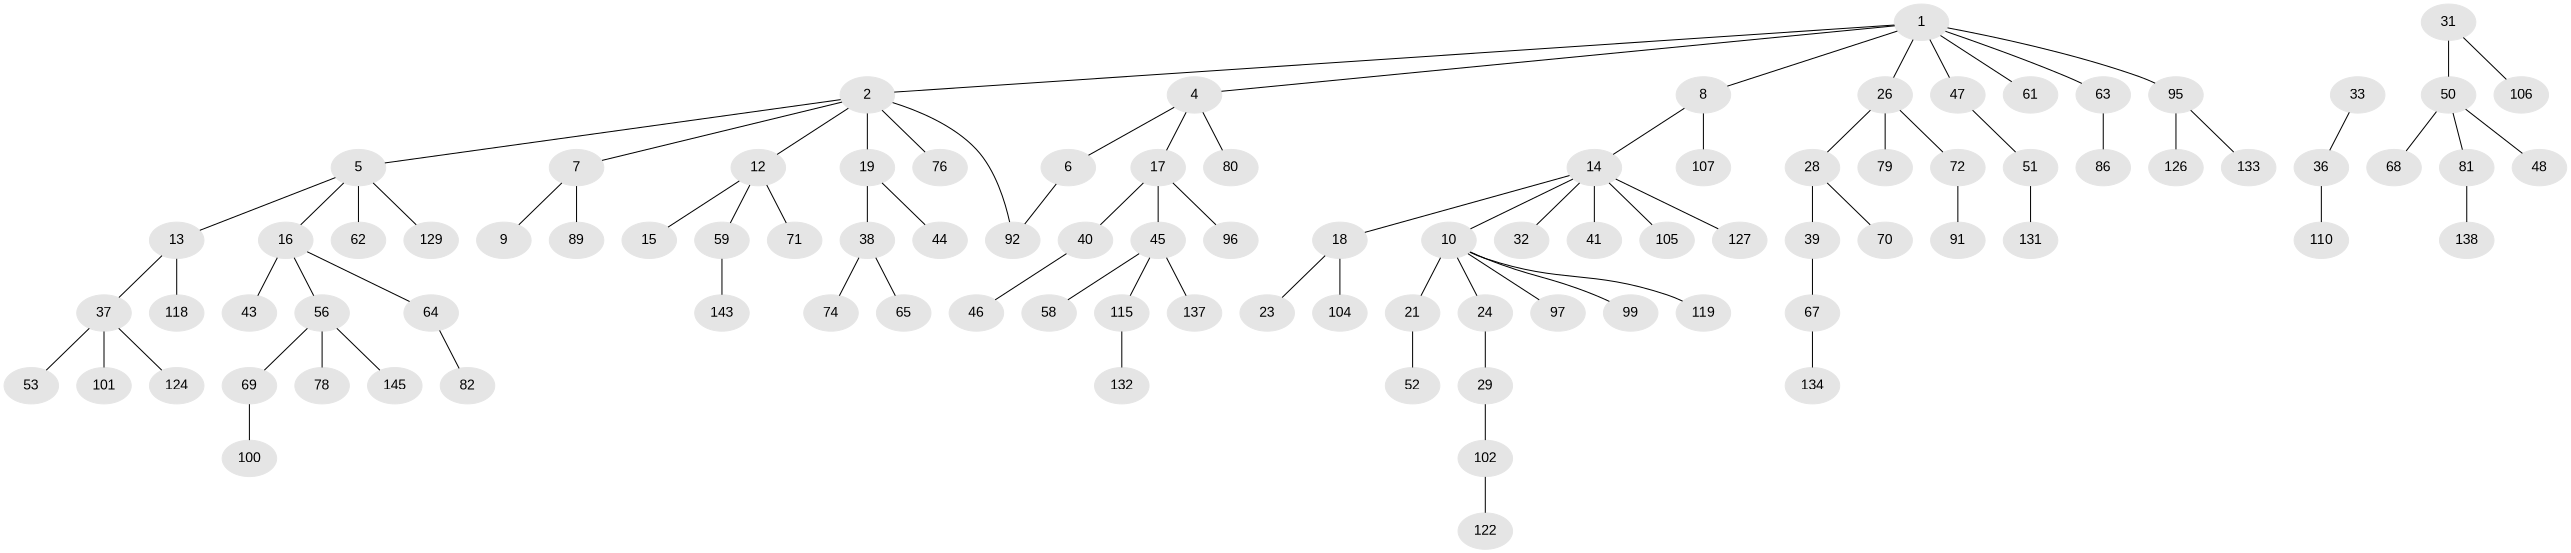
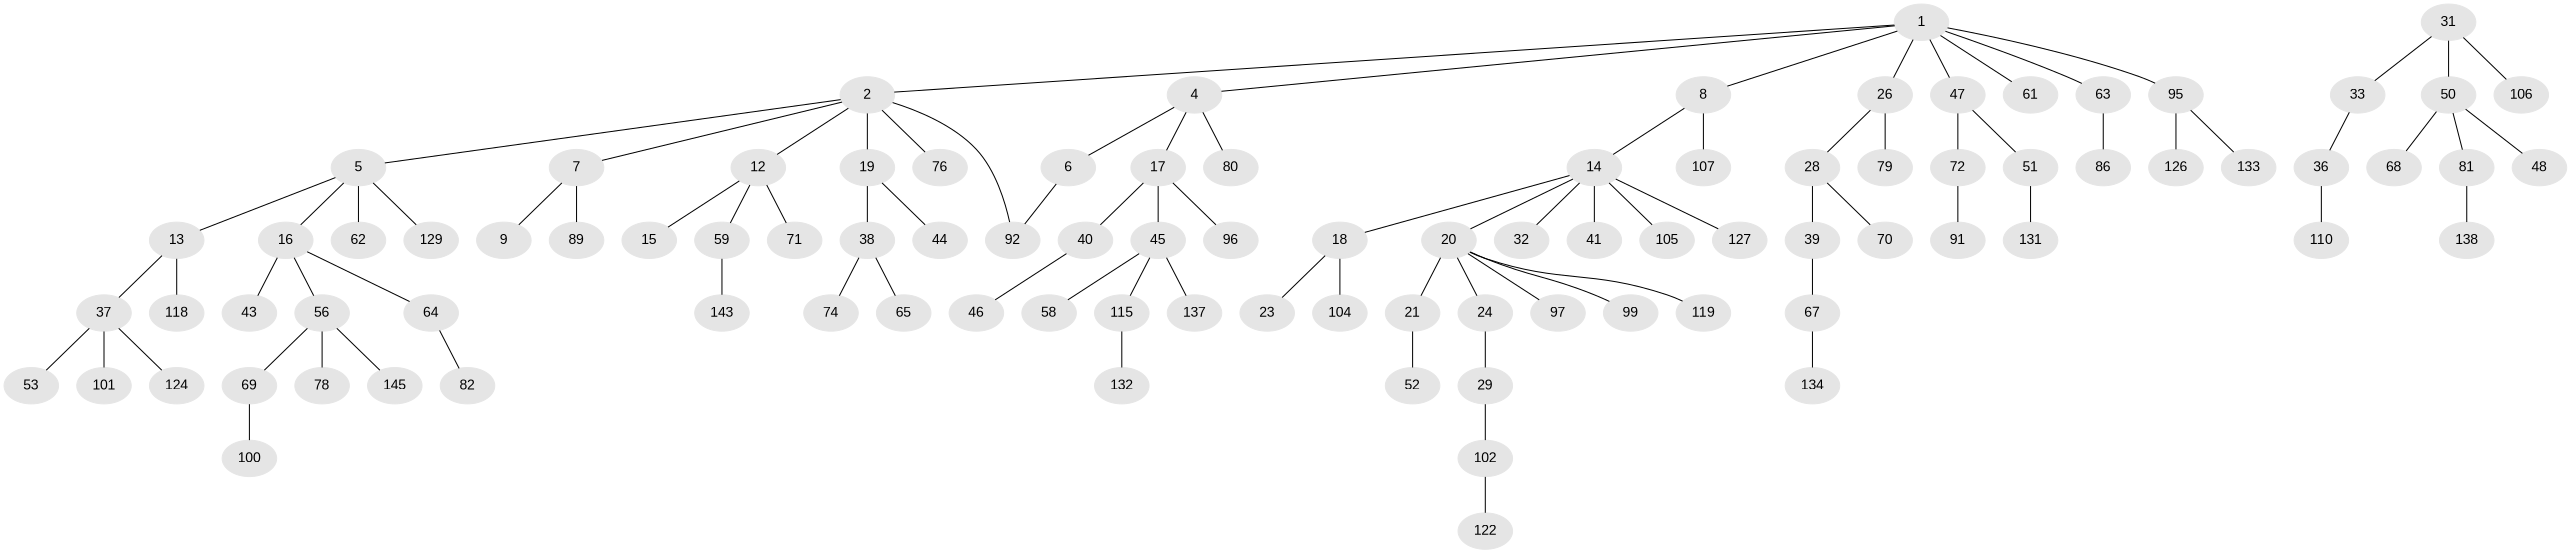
none -> (2403, 59)
(1921, 131) -> (1958, 131)
(1449, 240) -> (1449, 240)
